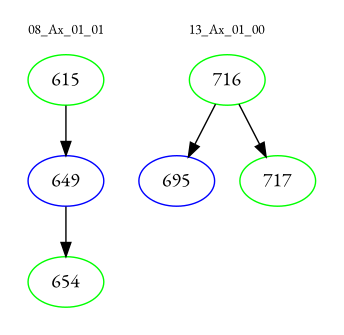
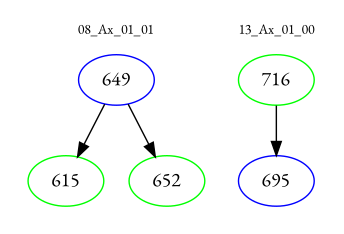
(66, 124) -> (94, 124)
(278, 181) -> none
(66, 282) -> (167, 181)
